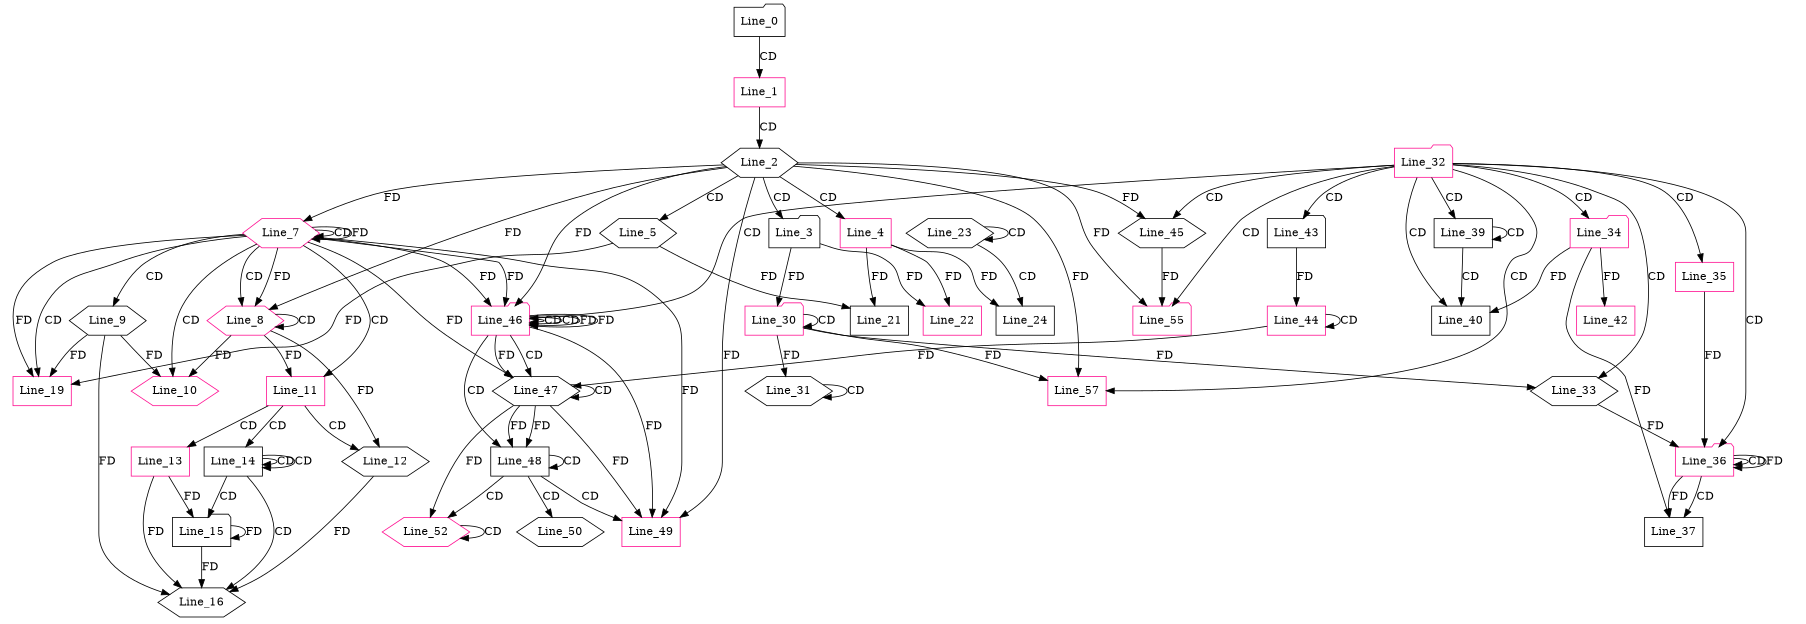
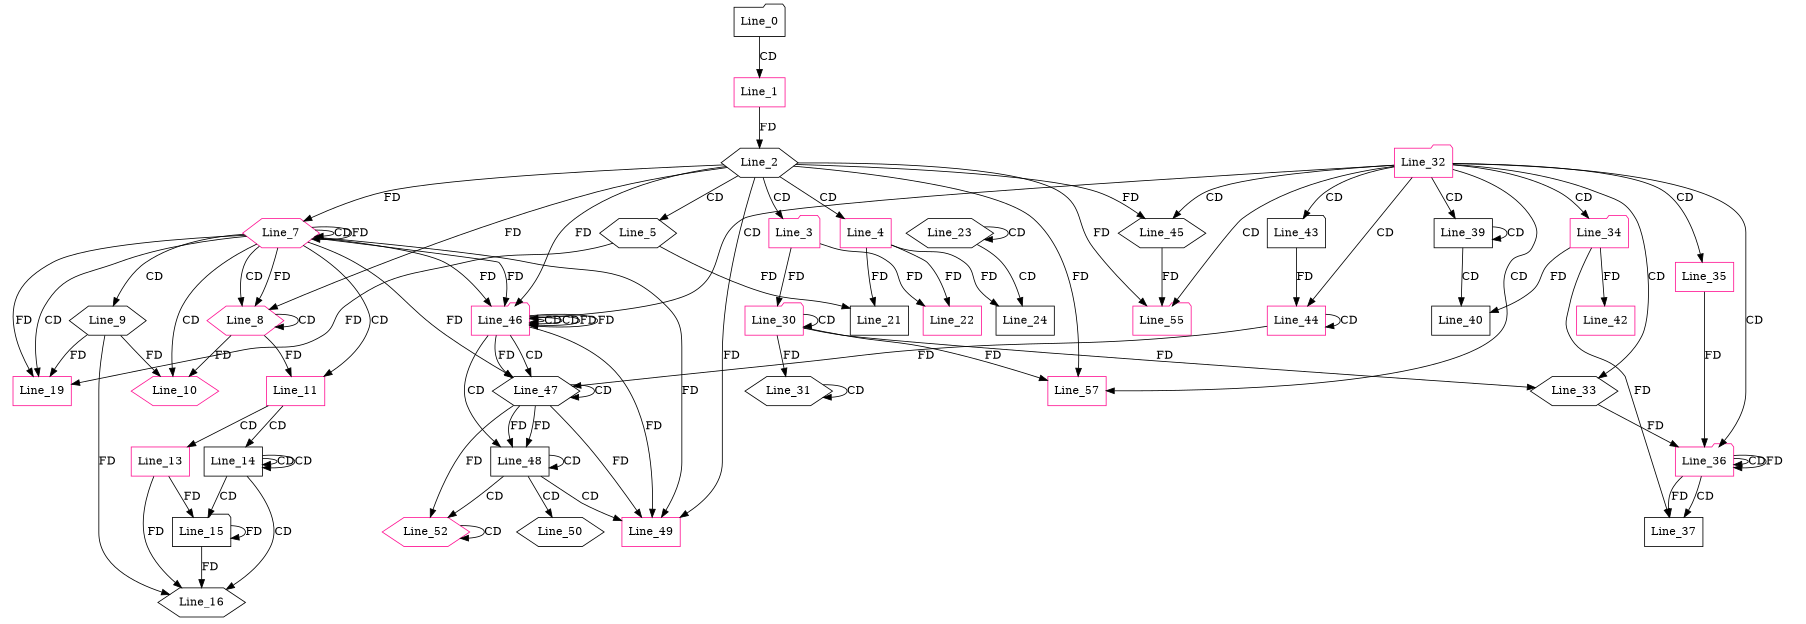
(768, 128) -> (768, 128)
(794, 233) -> (794, 233)
(1408, 243) -> (1363, 239)
(385, 462) -> none
